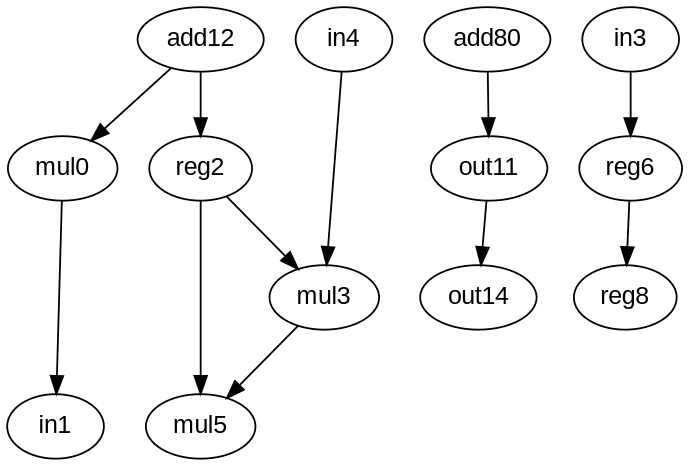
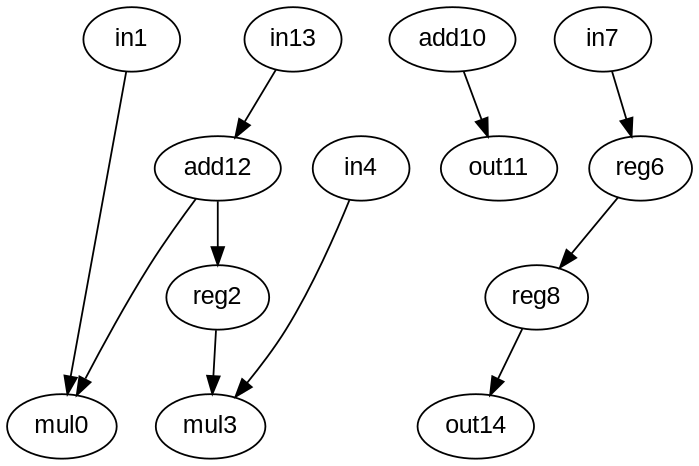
none -> (293, 39)
(487, 39) -> (452, 39)
(631, 39) -> (603, 39)
(485, 224) -> (510, 354)
(59, 288) -> (98, 224)
(201, 426) -> none
